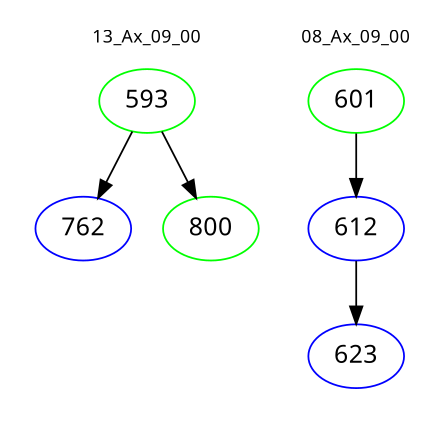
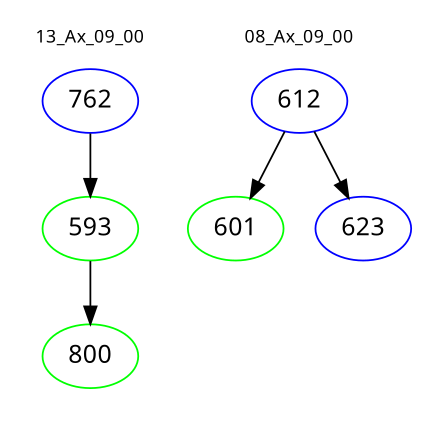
(356, 156) -> (272, 157)
(119, 157) -> (90, 156)
